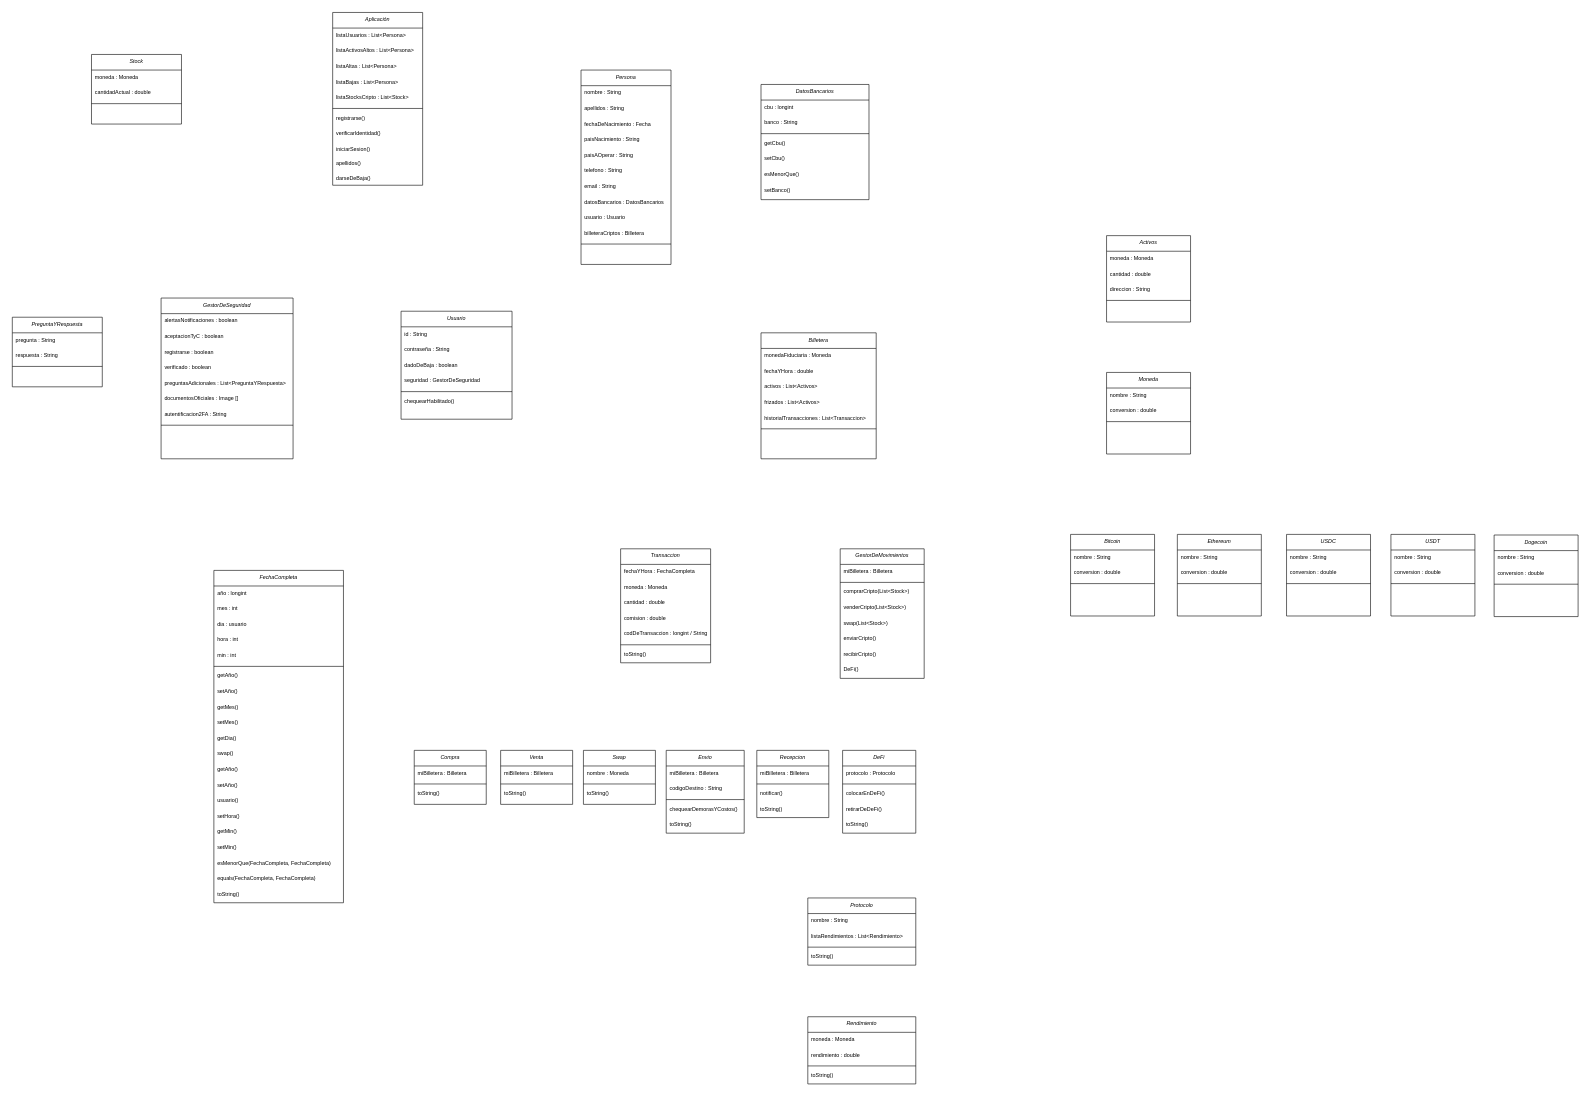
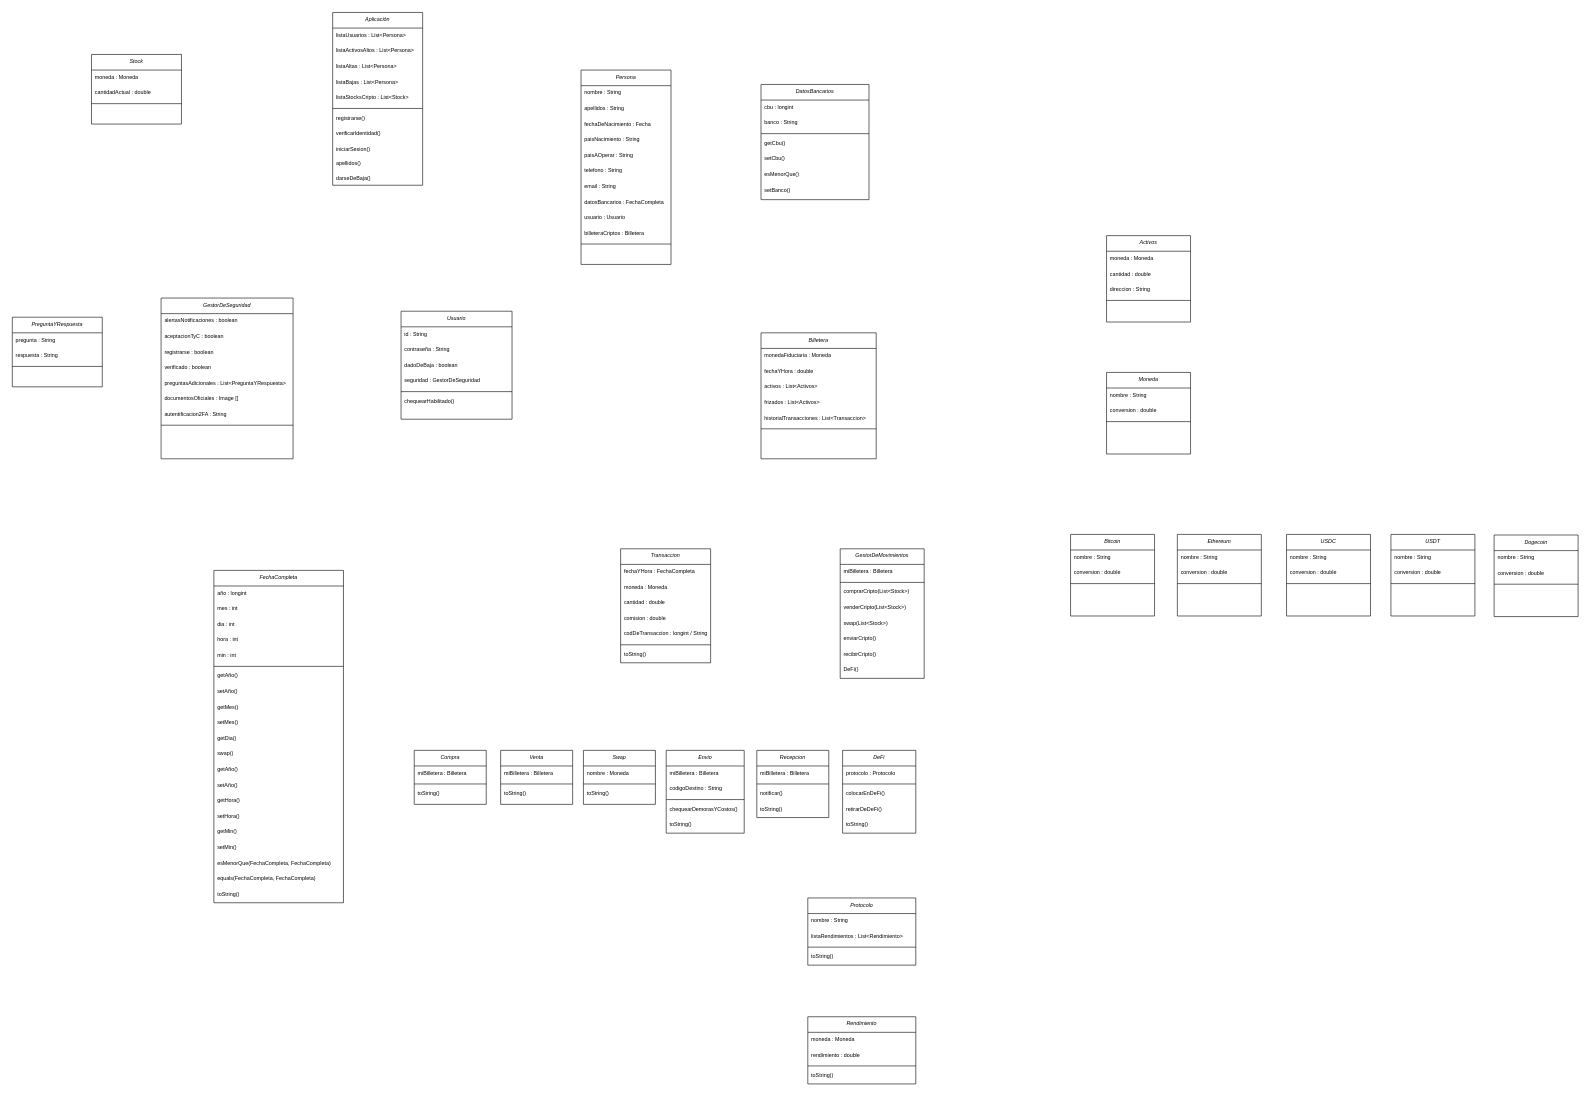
(628, 202) -> (626, 202)
(233, 624) -> (227, 624)
(230, 800) -> (231, 800)
